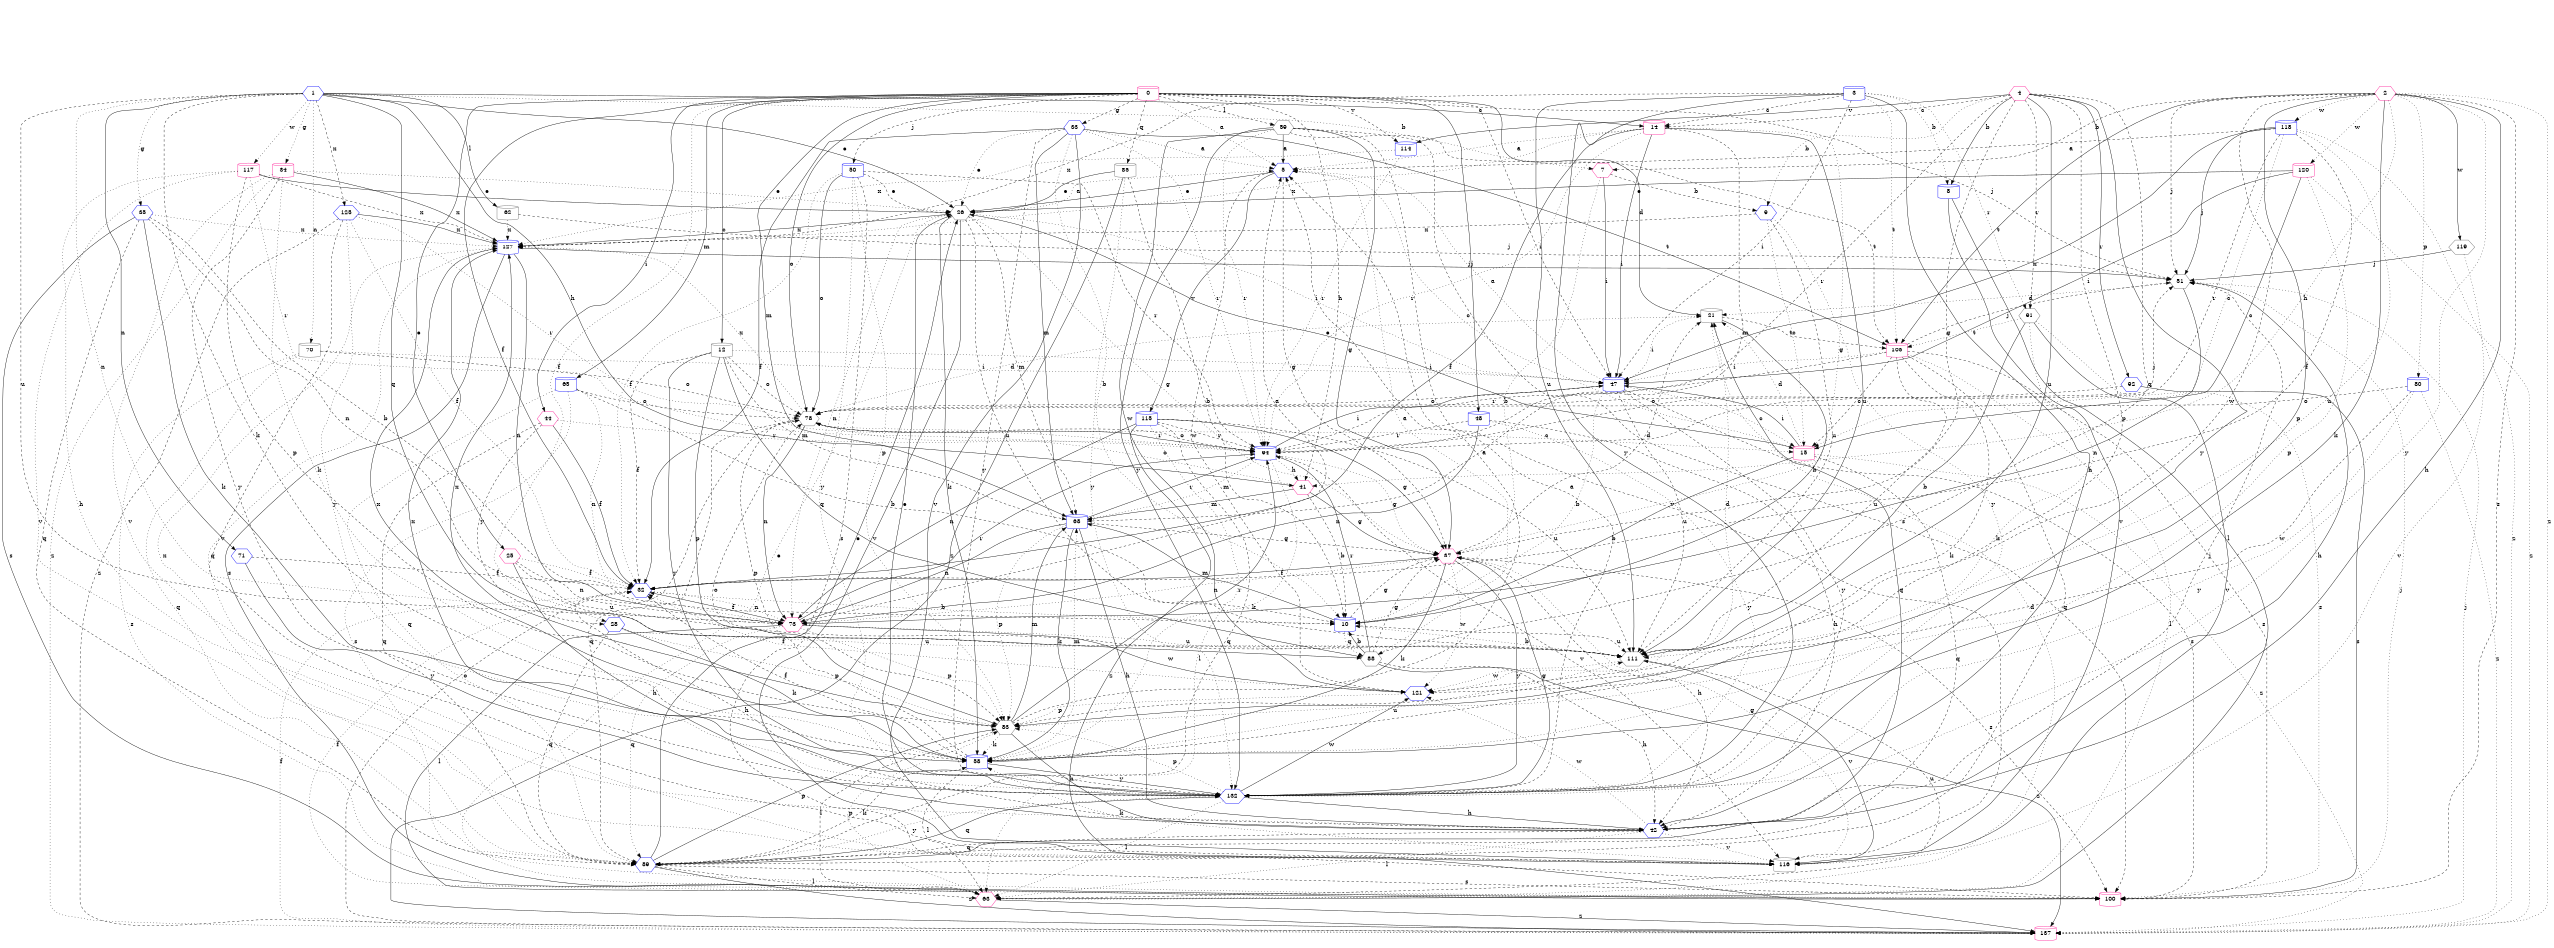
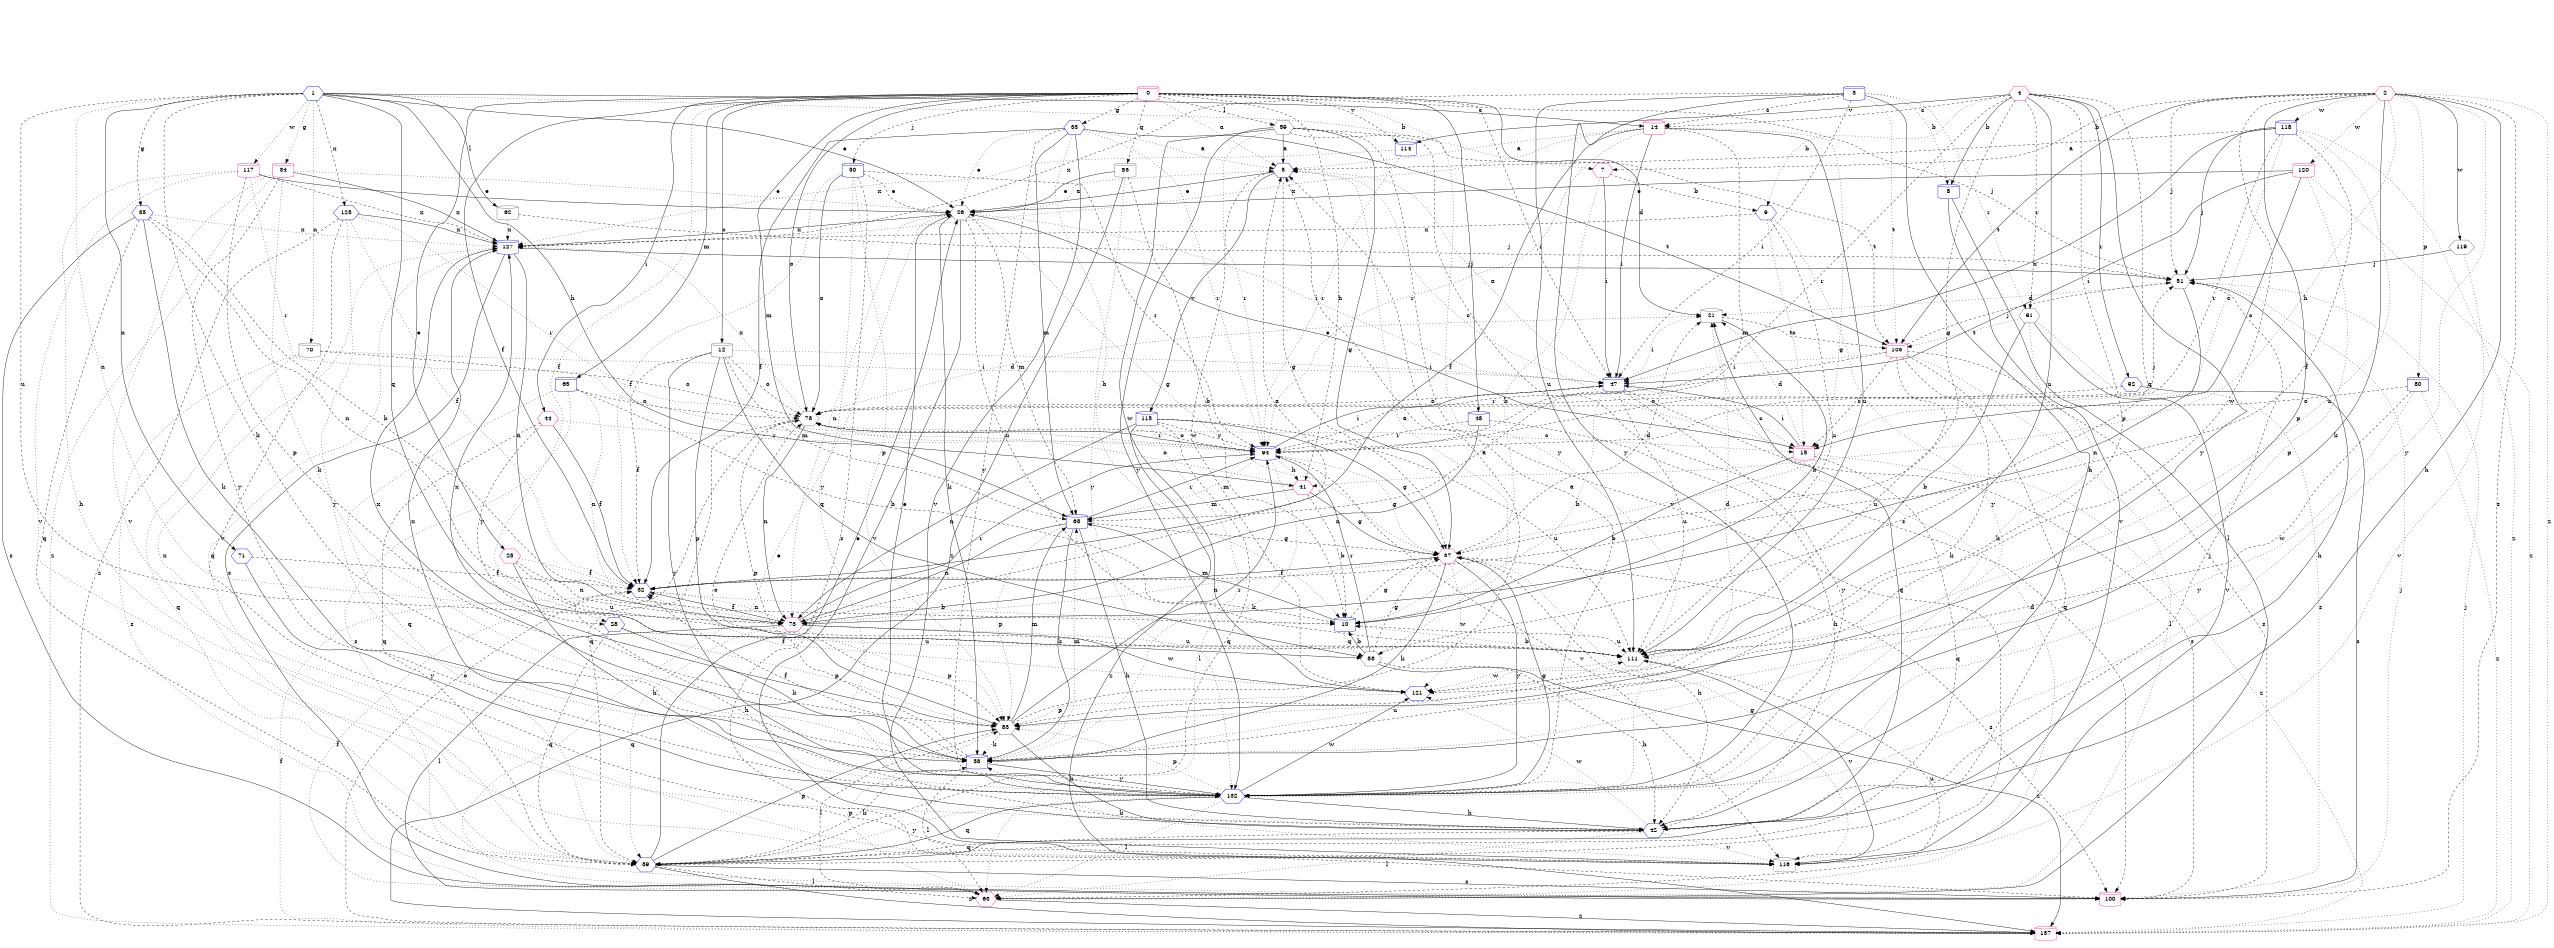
(154, 113) -> (154, 113)
(1698, 728) -> (1560, 462)
(1376, 882) -> (1376, 882)
